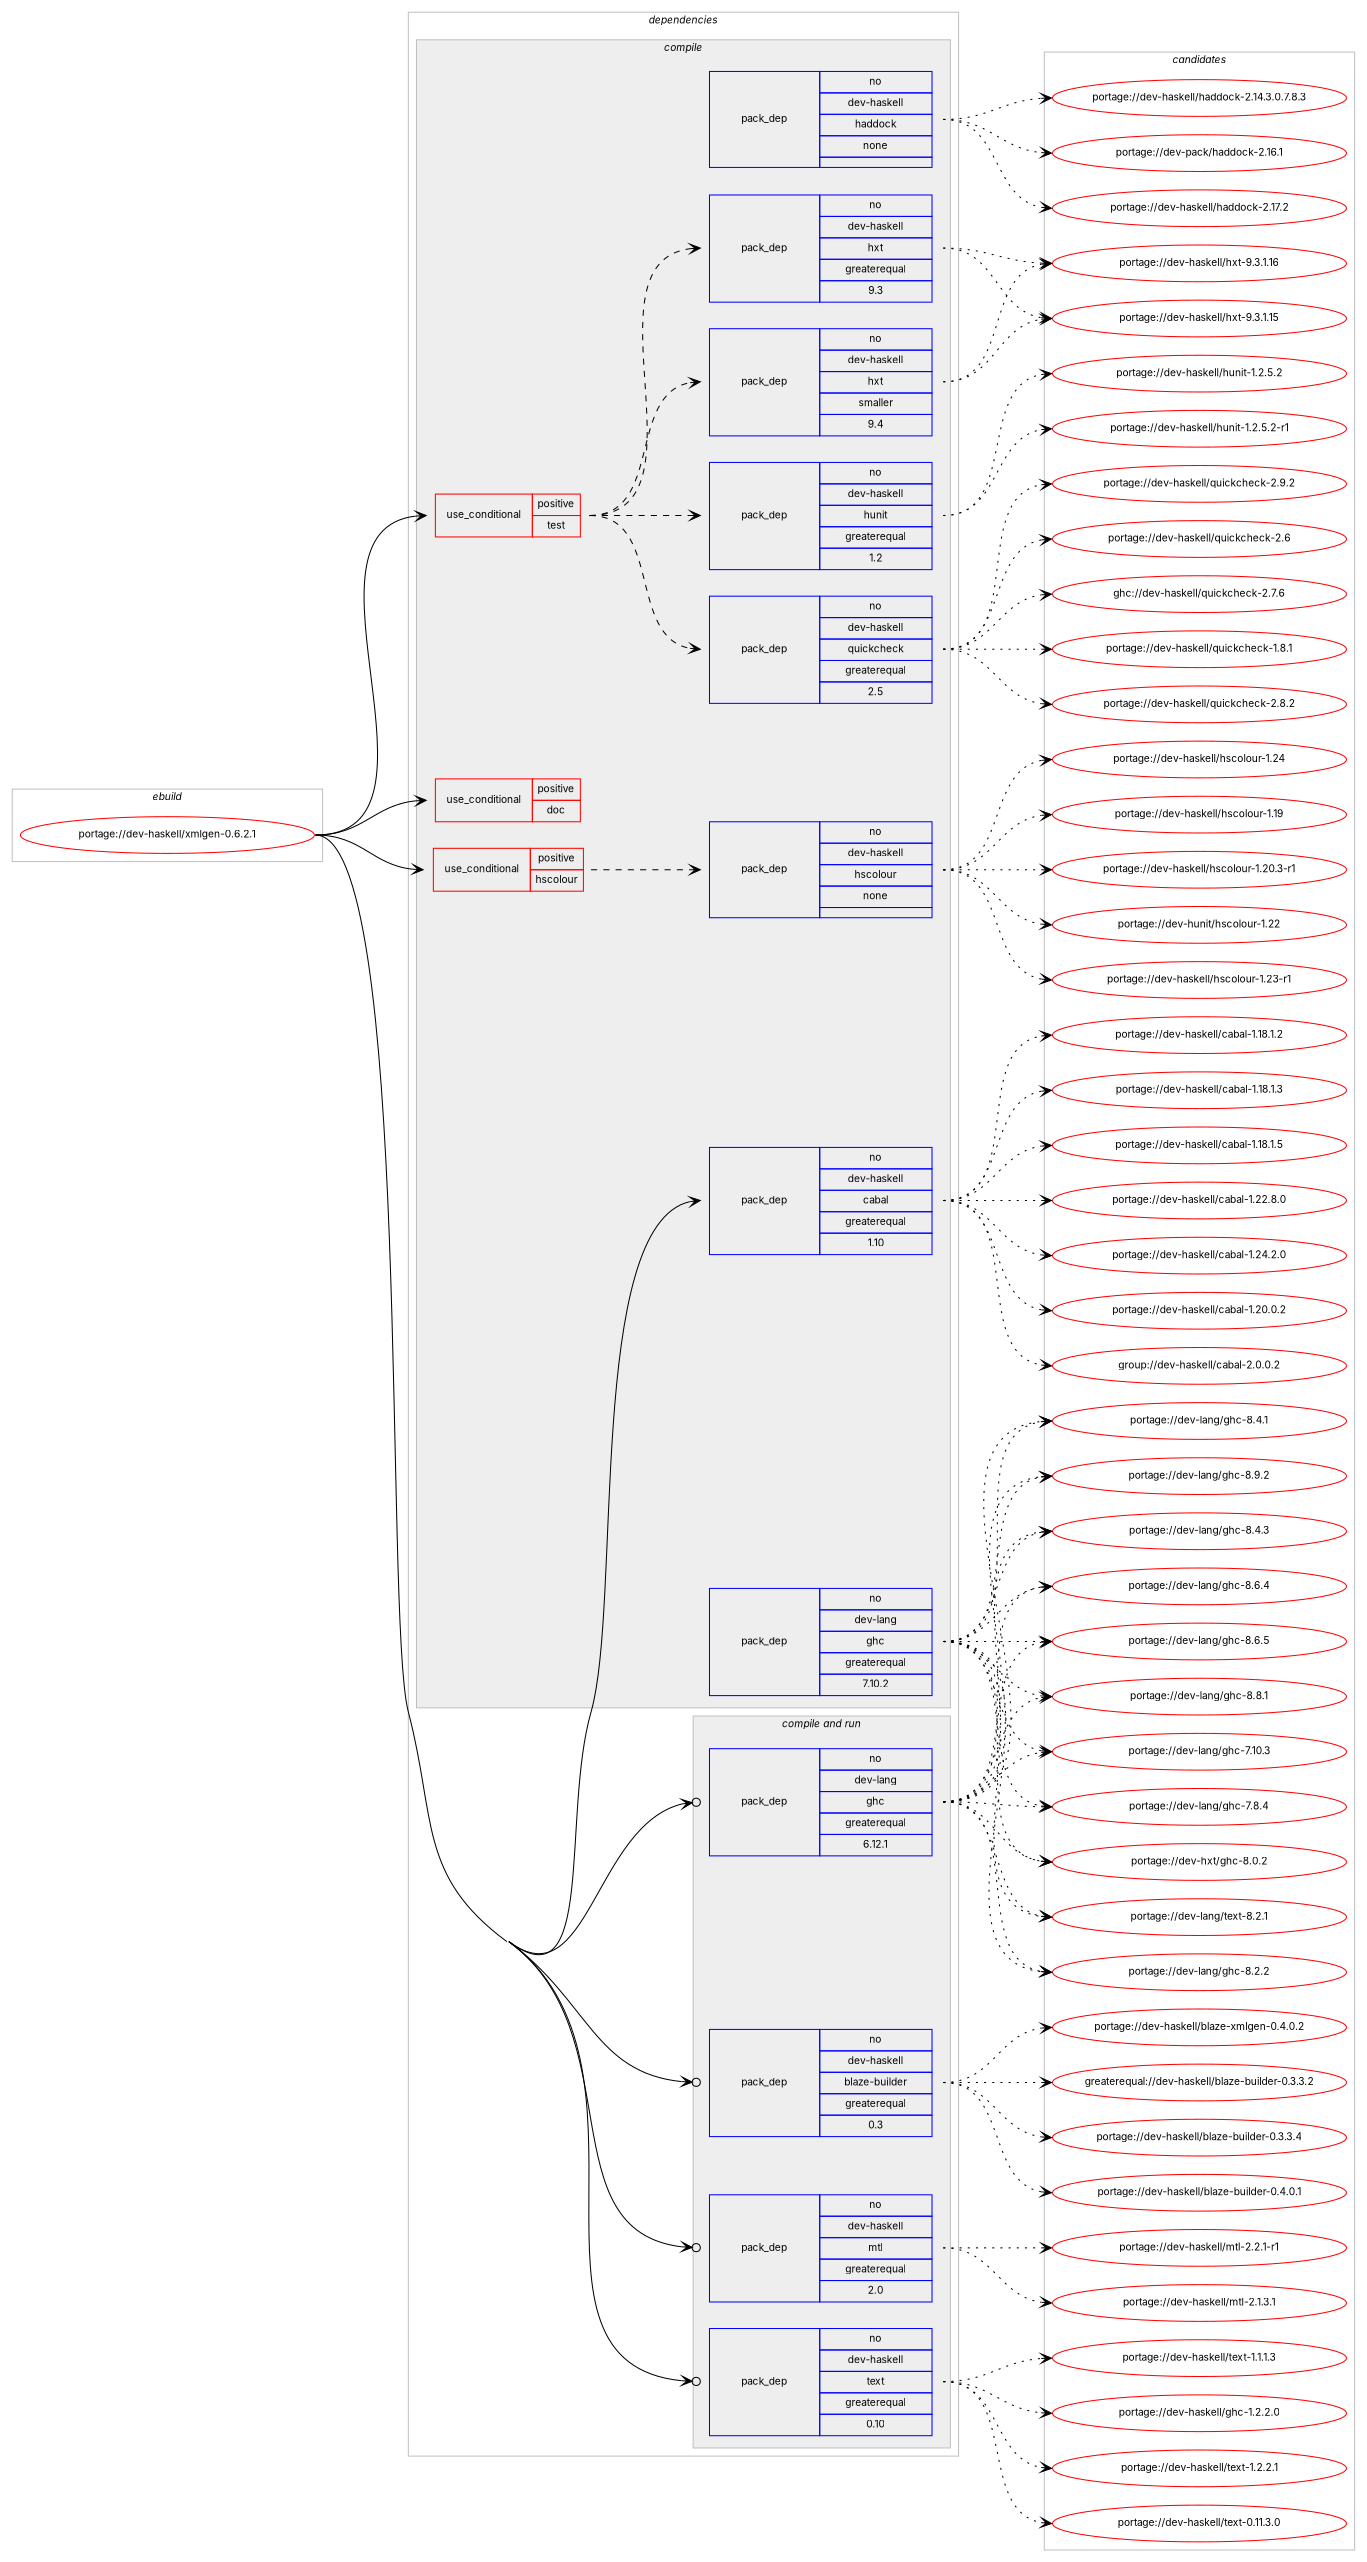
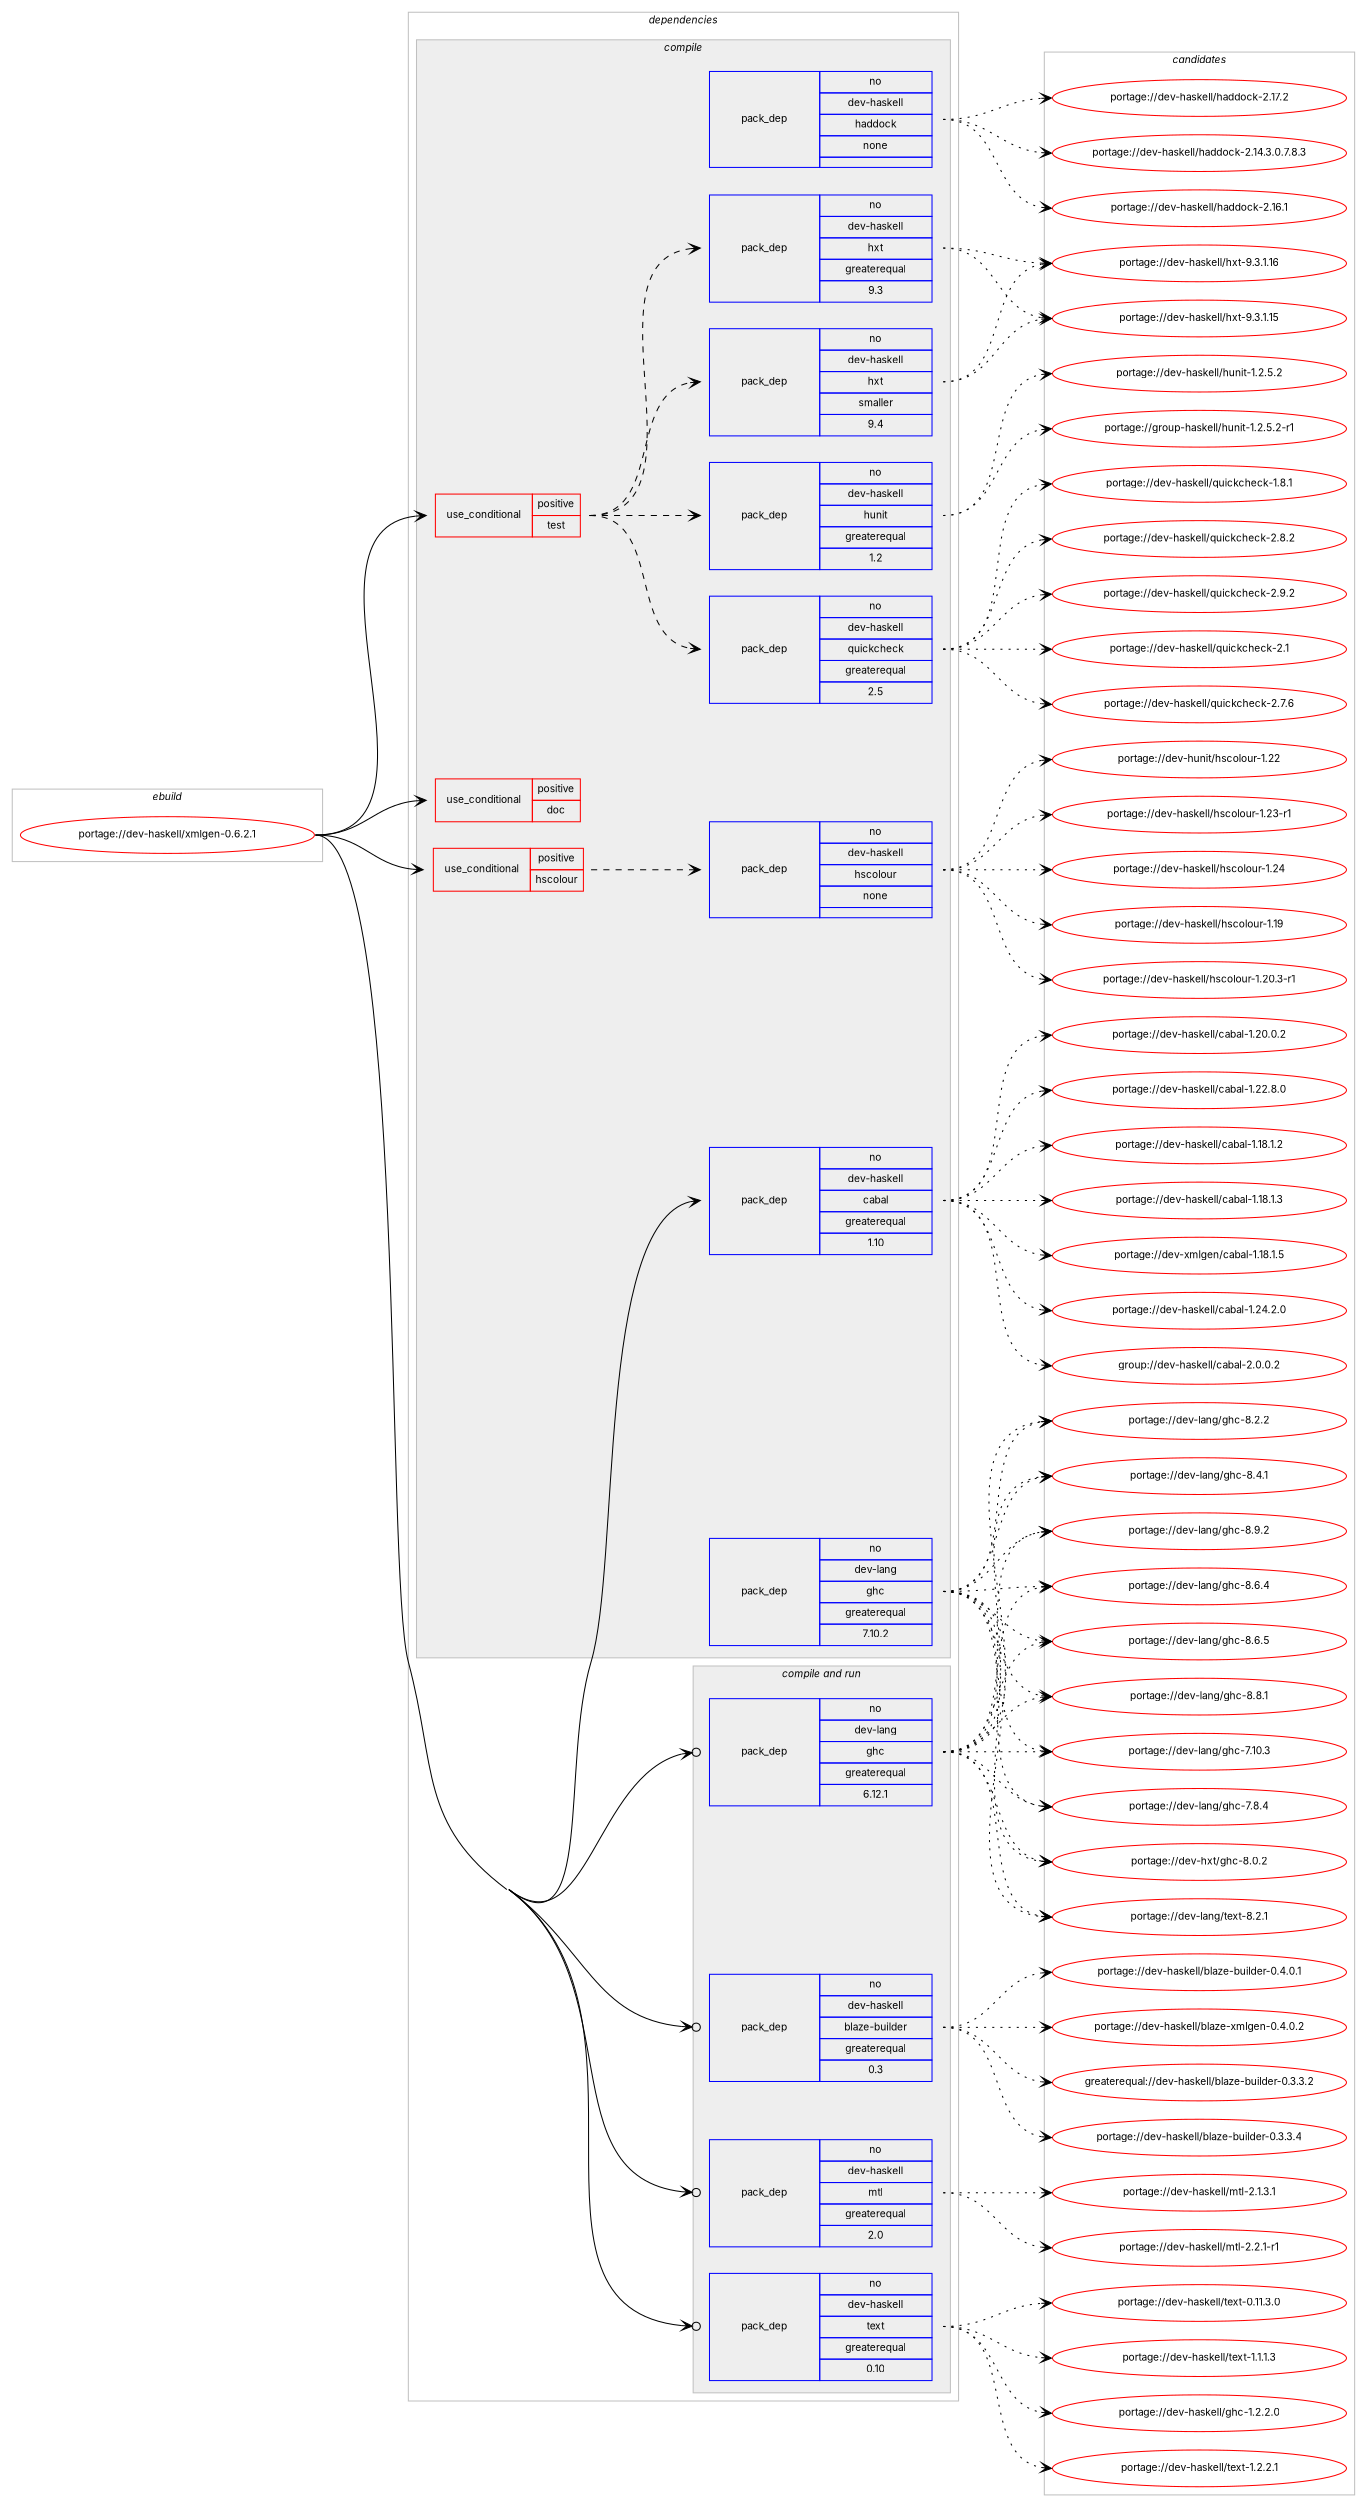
(1199, 153) -> (1199, 208)
(1199, 429) -> (1199, 429)
(1199, 539) -> (1199, 649)
(1199, 594) -> (1199, 704)
(1199, 1145) -> (1199, 1256)
(1199, 1531) -> none
